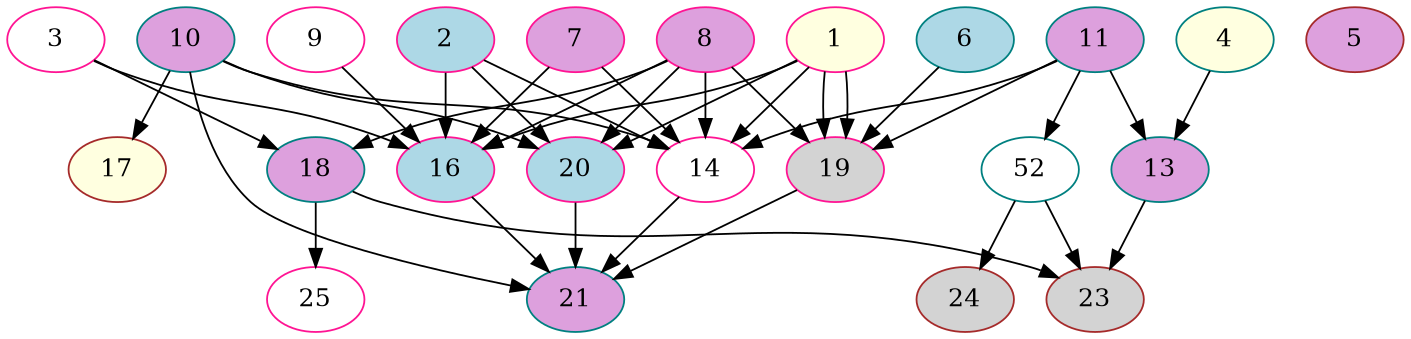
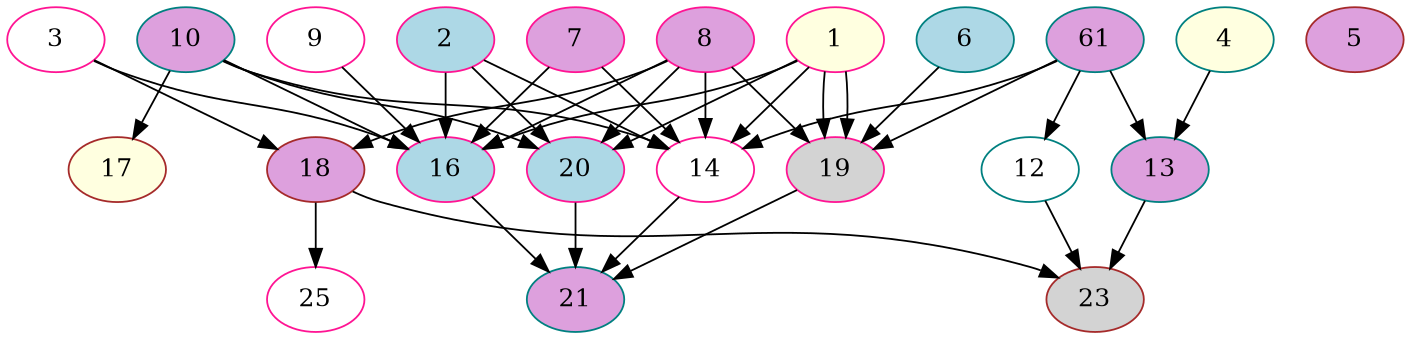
(1095, 40) -> (1095, 40)
(316, 170) -> (316, 170)
(1030, 170) -> (1030, 170)
(298, 228) -> (311, 103)
(965, 299) -> none
